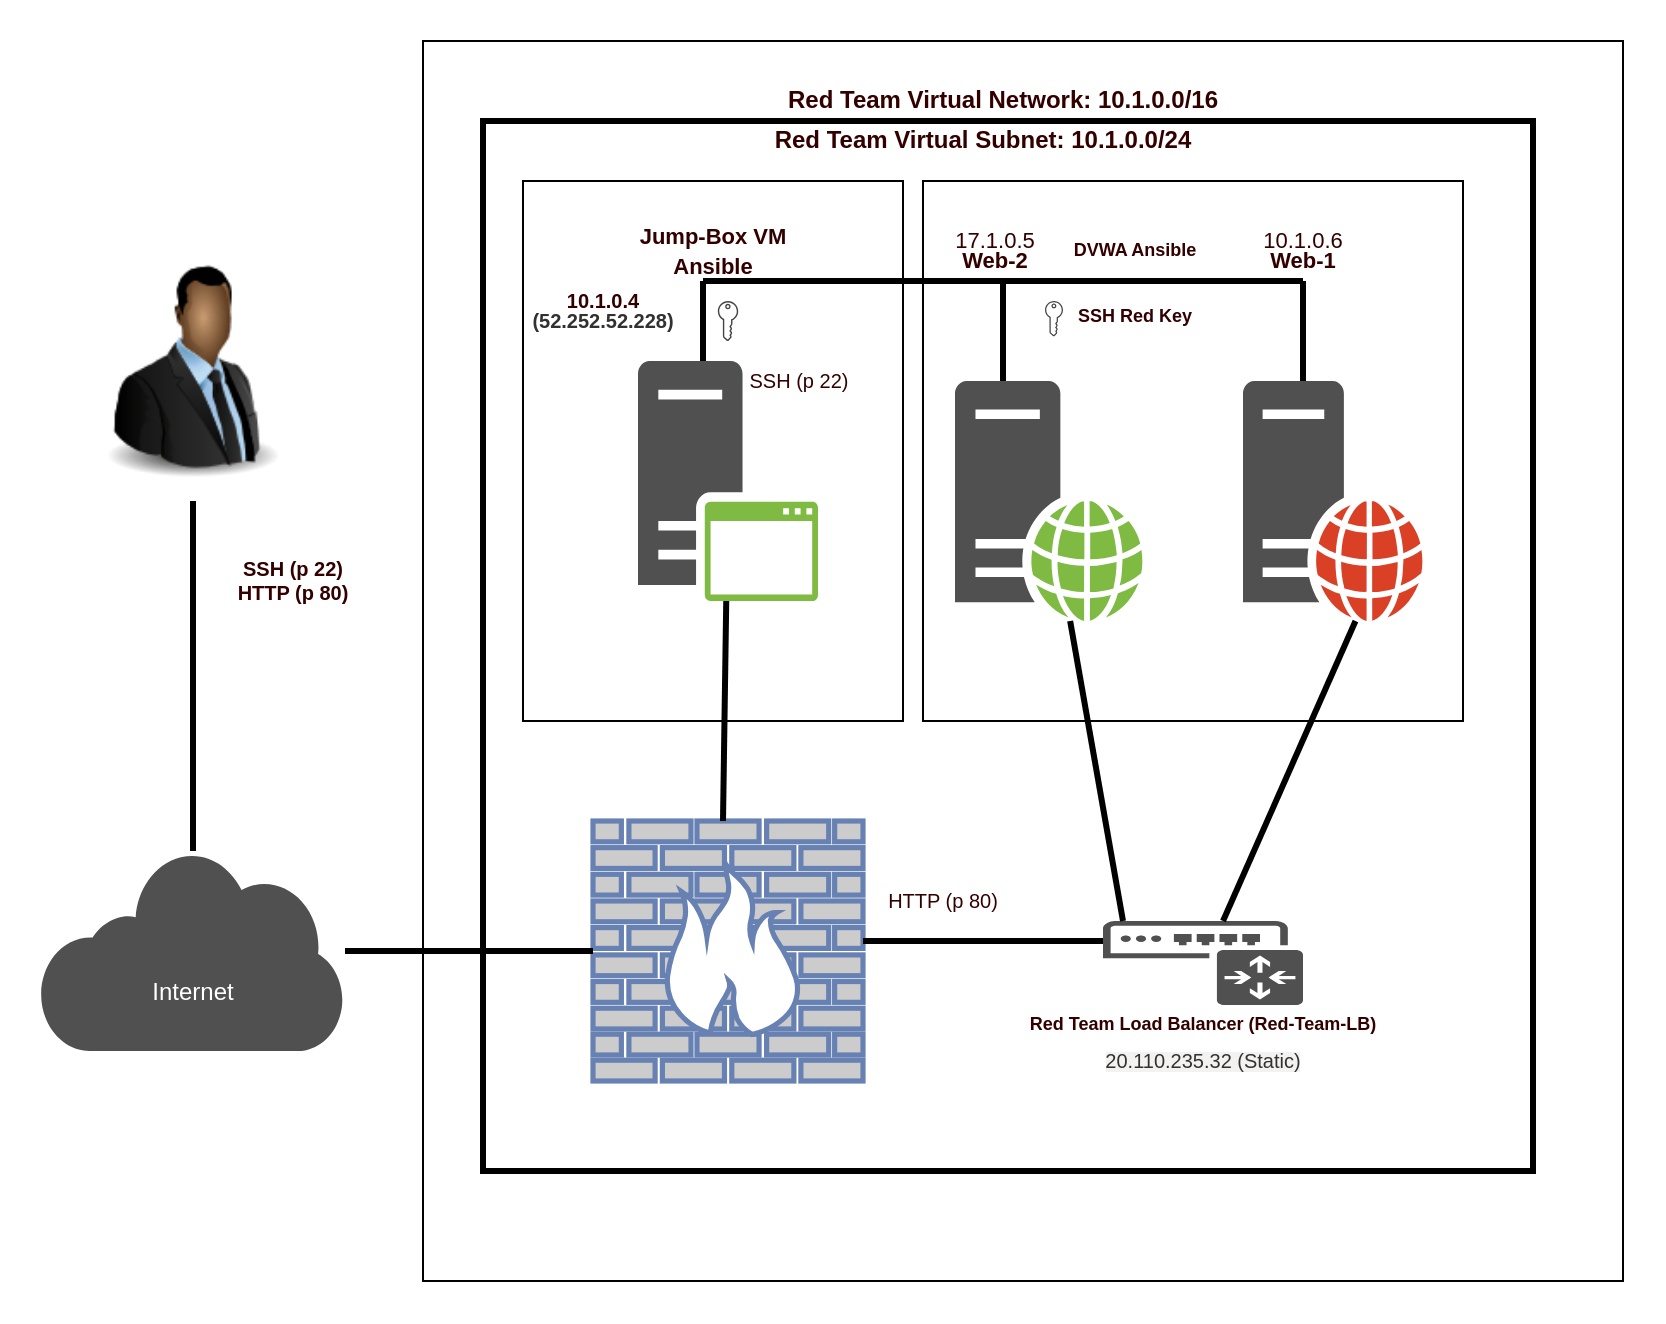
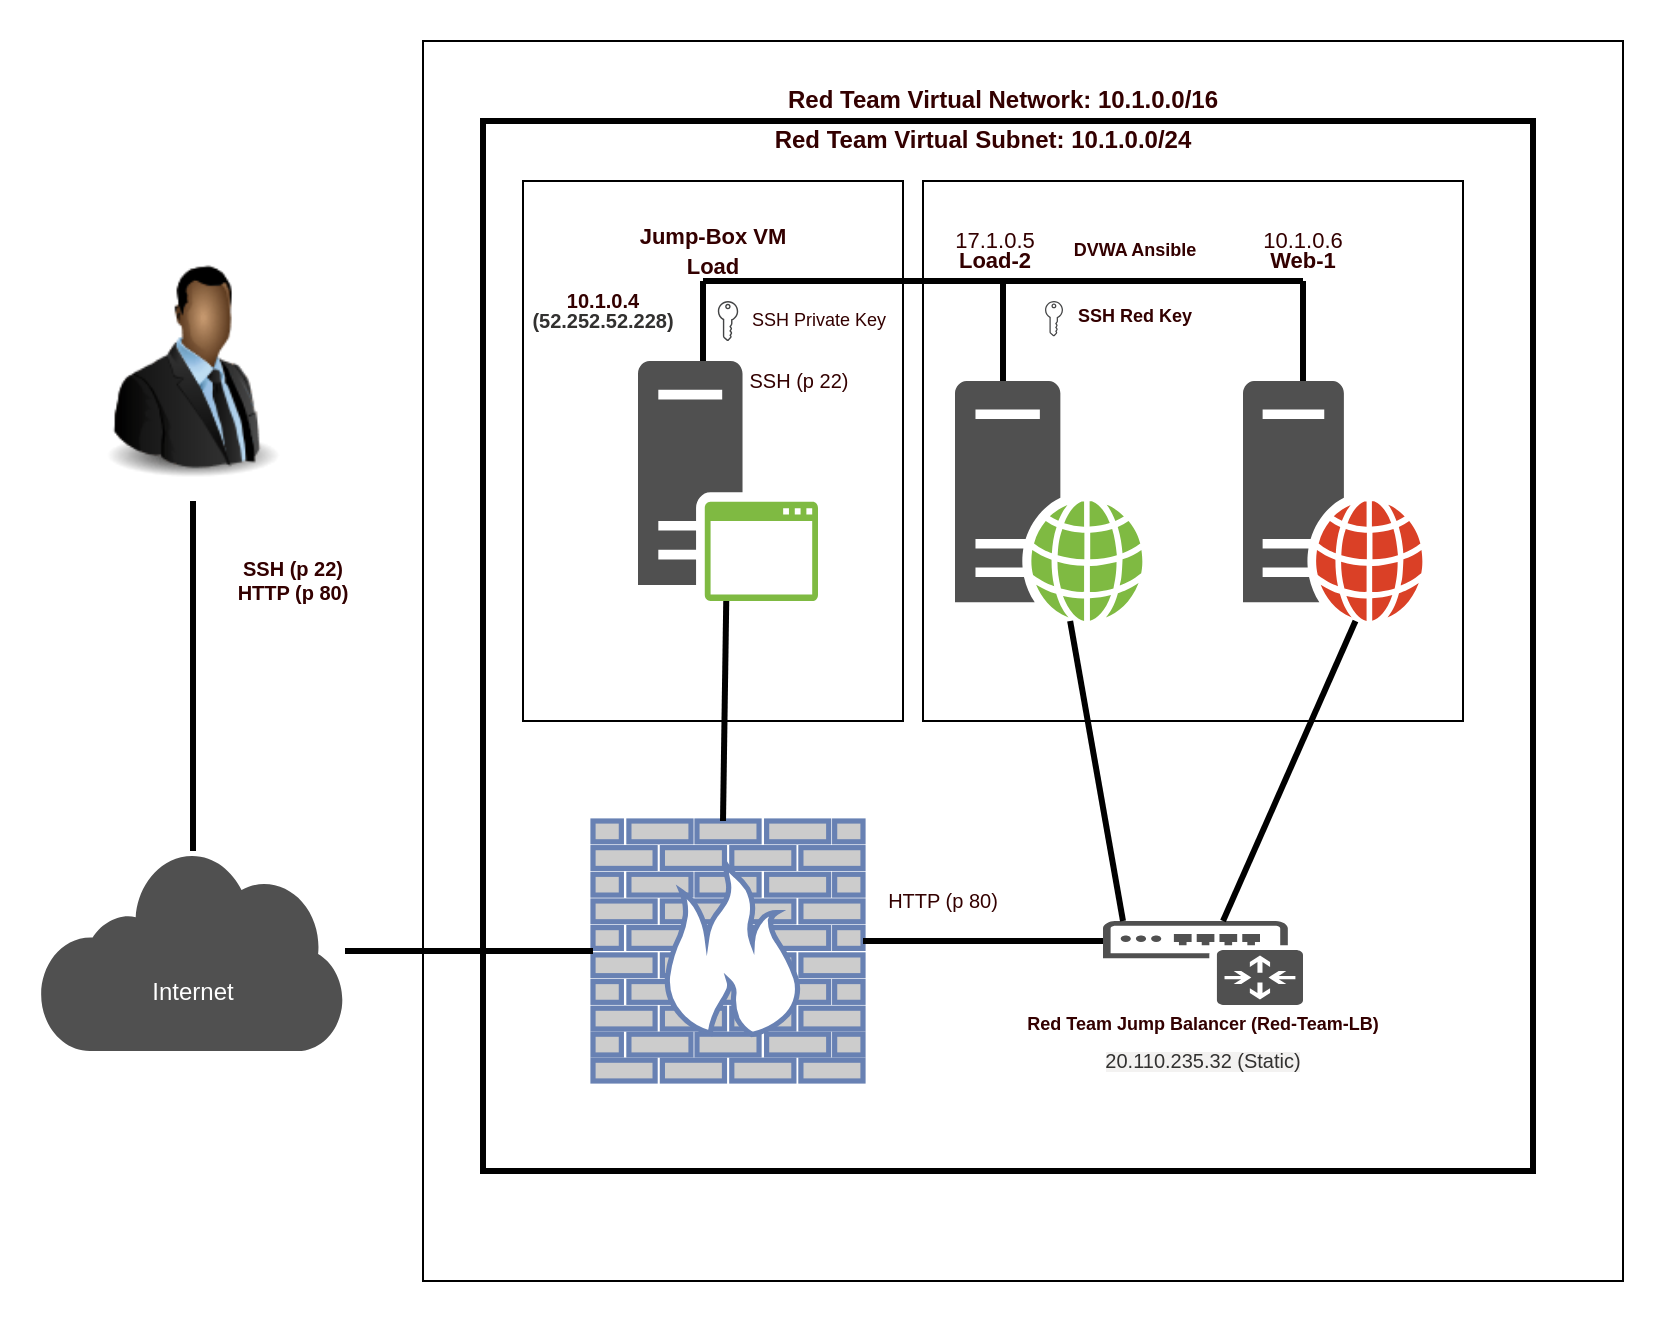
(714, 251) -> (714, 251)
(996, 261) -> (996, 261)
none -> (818, 321)
(1204, 1025) -> (1204, 1025)
